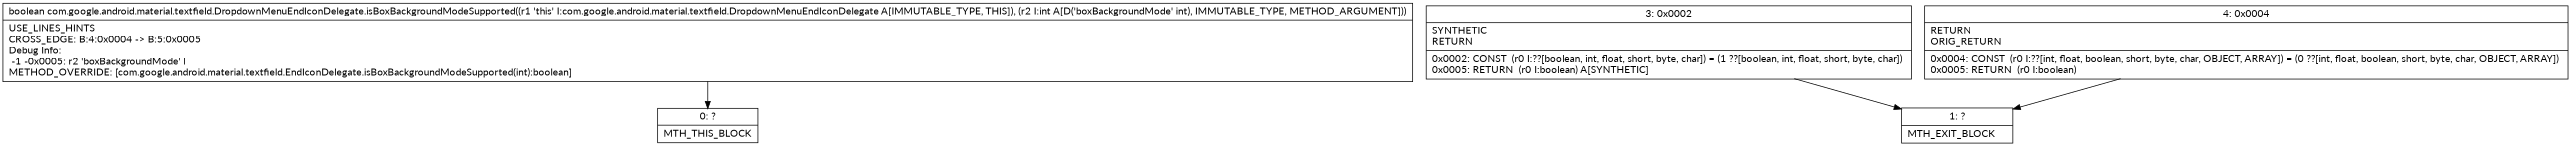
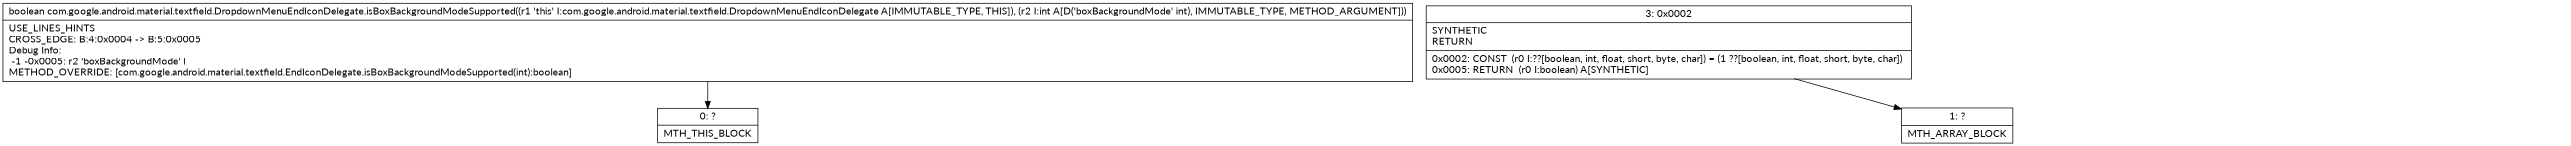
(2246, 42) -> none
(1951, 134) -> (1957, 134)
